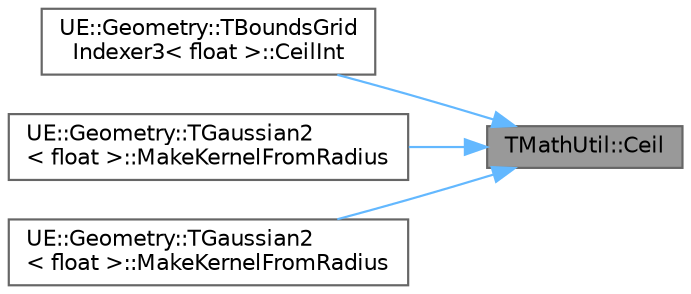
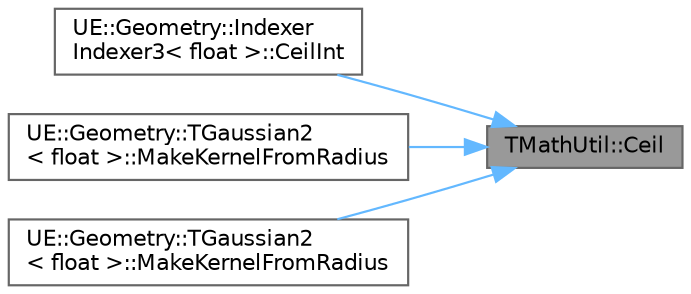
(208, 42) -> (208, 42)
